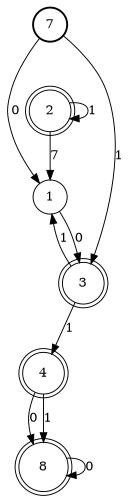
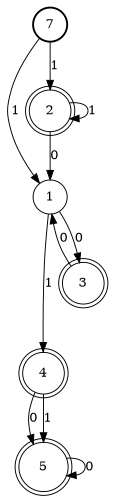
(16, 111) -> (16, 111)
(115, 138) -> (50, 61)
(55, 156) -> (55, 156)
(64, 238) -> (64, 238)
(65, 324) -> (44, 278)
(44, 467) -> (44, 467)
